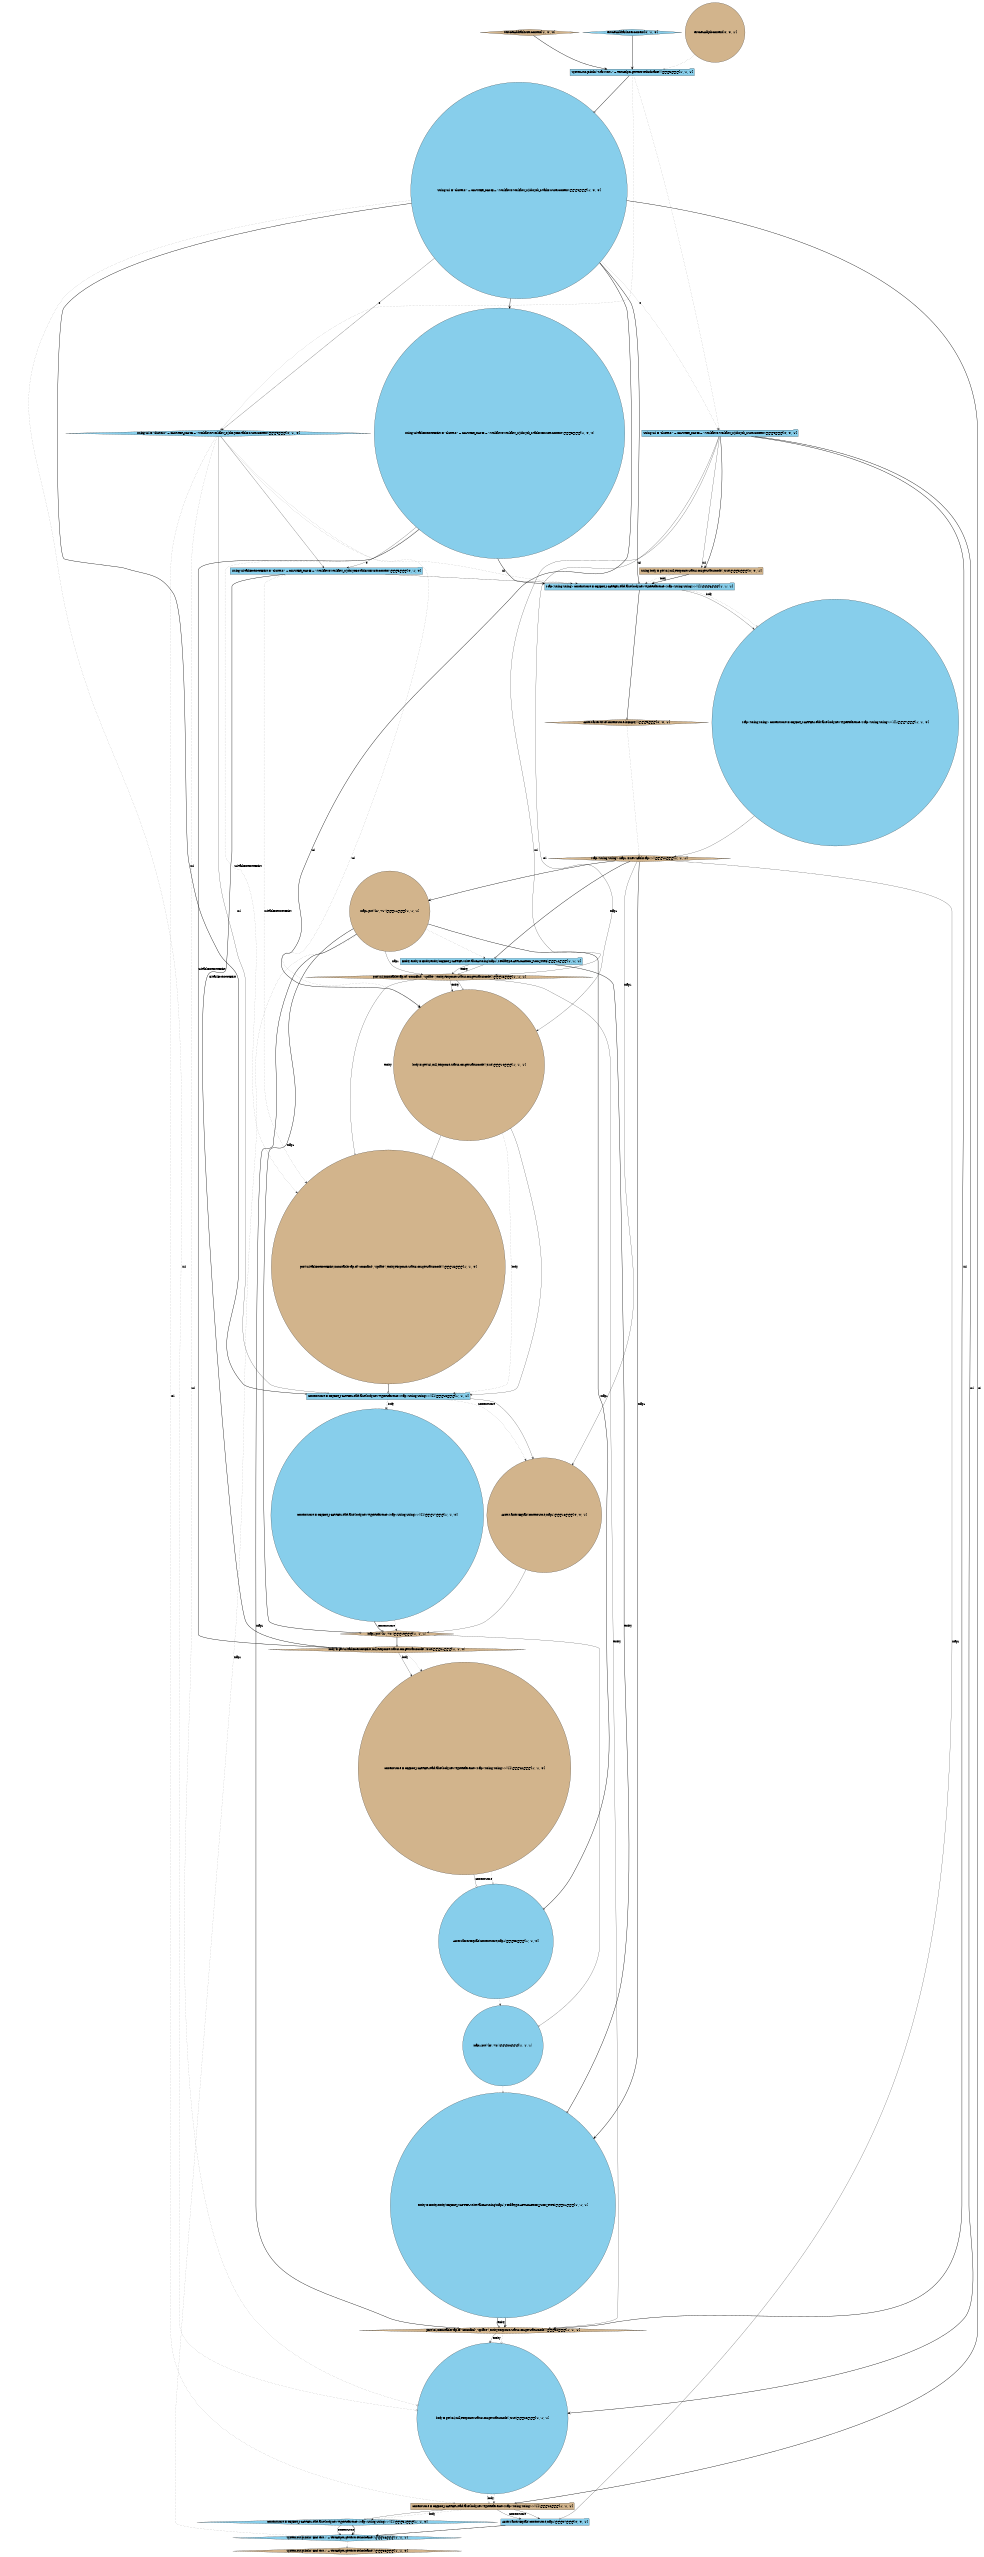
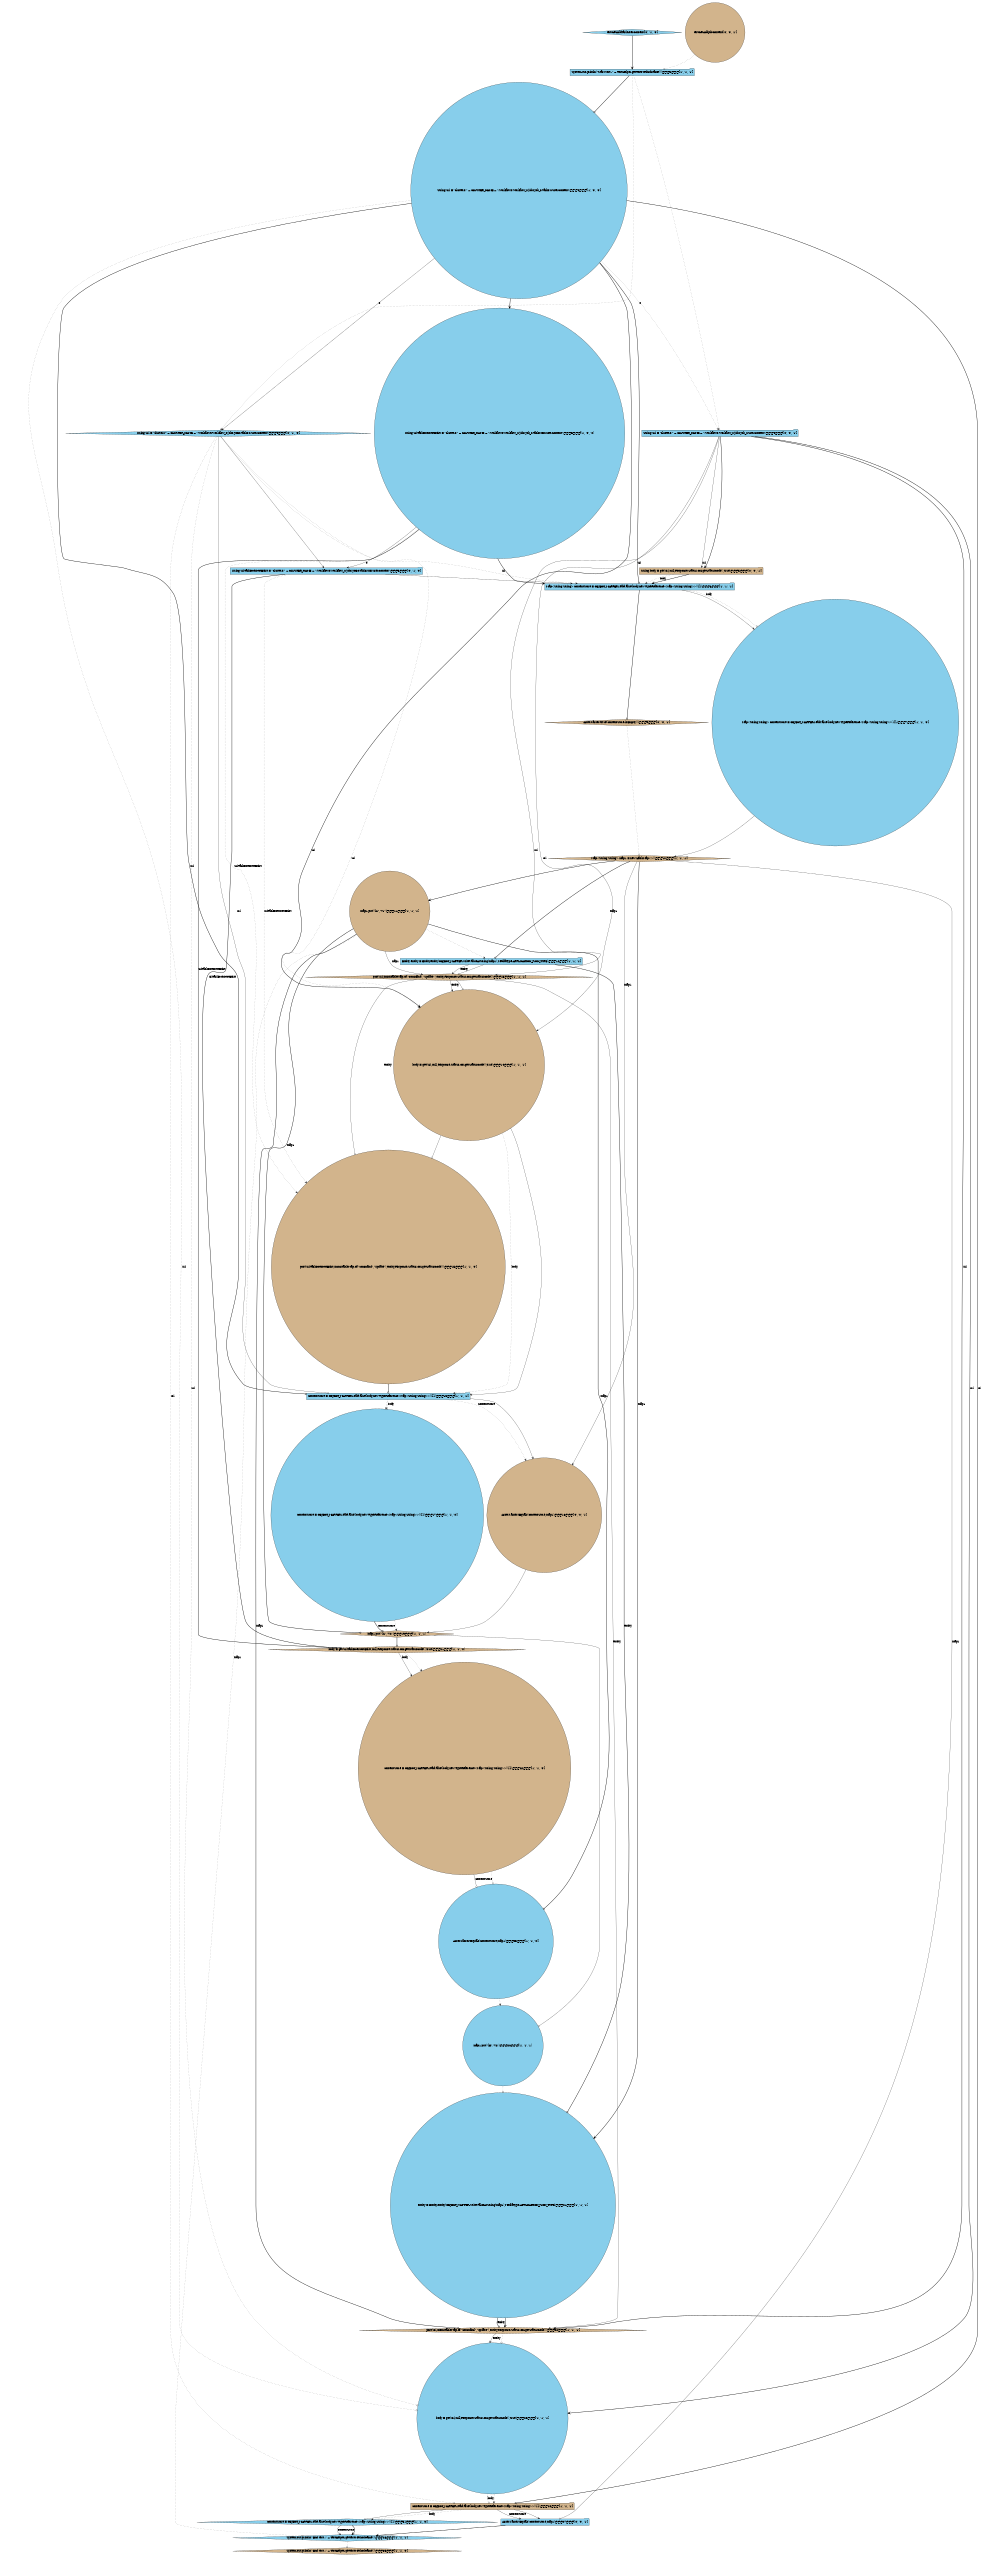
(530, 32) -> none
